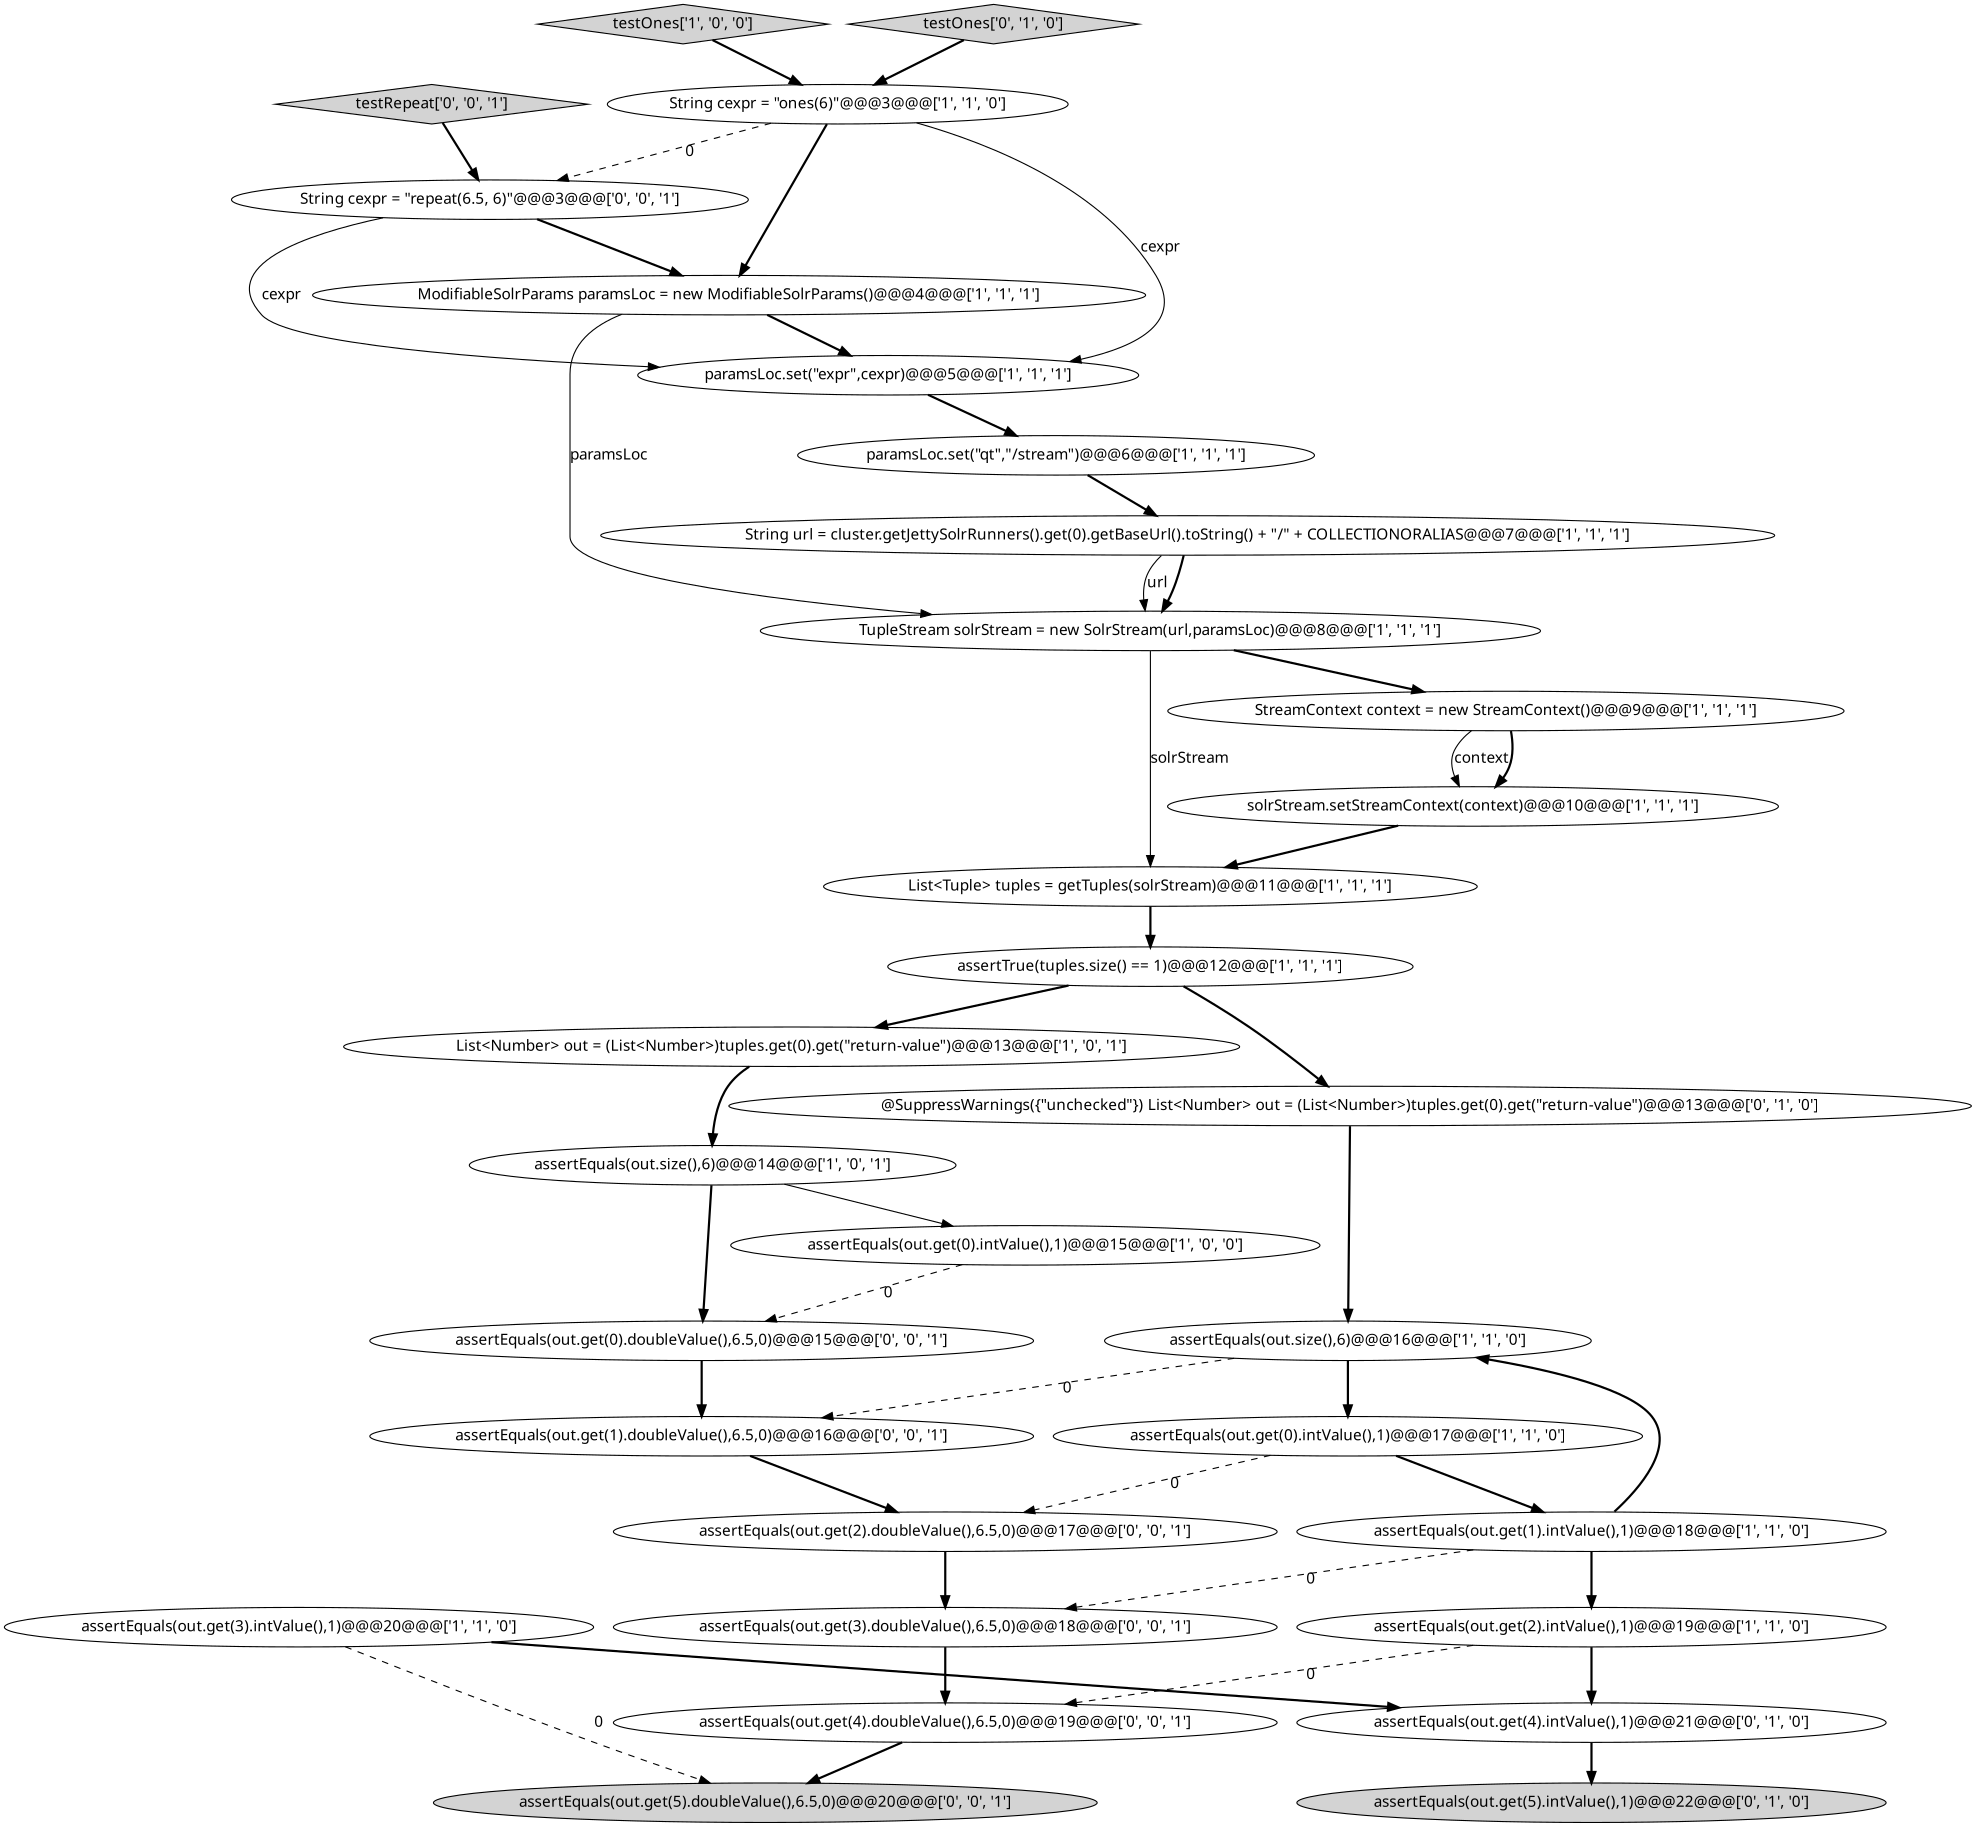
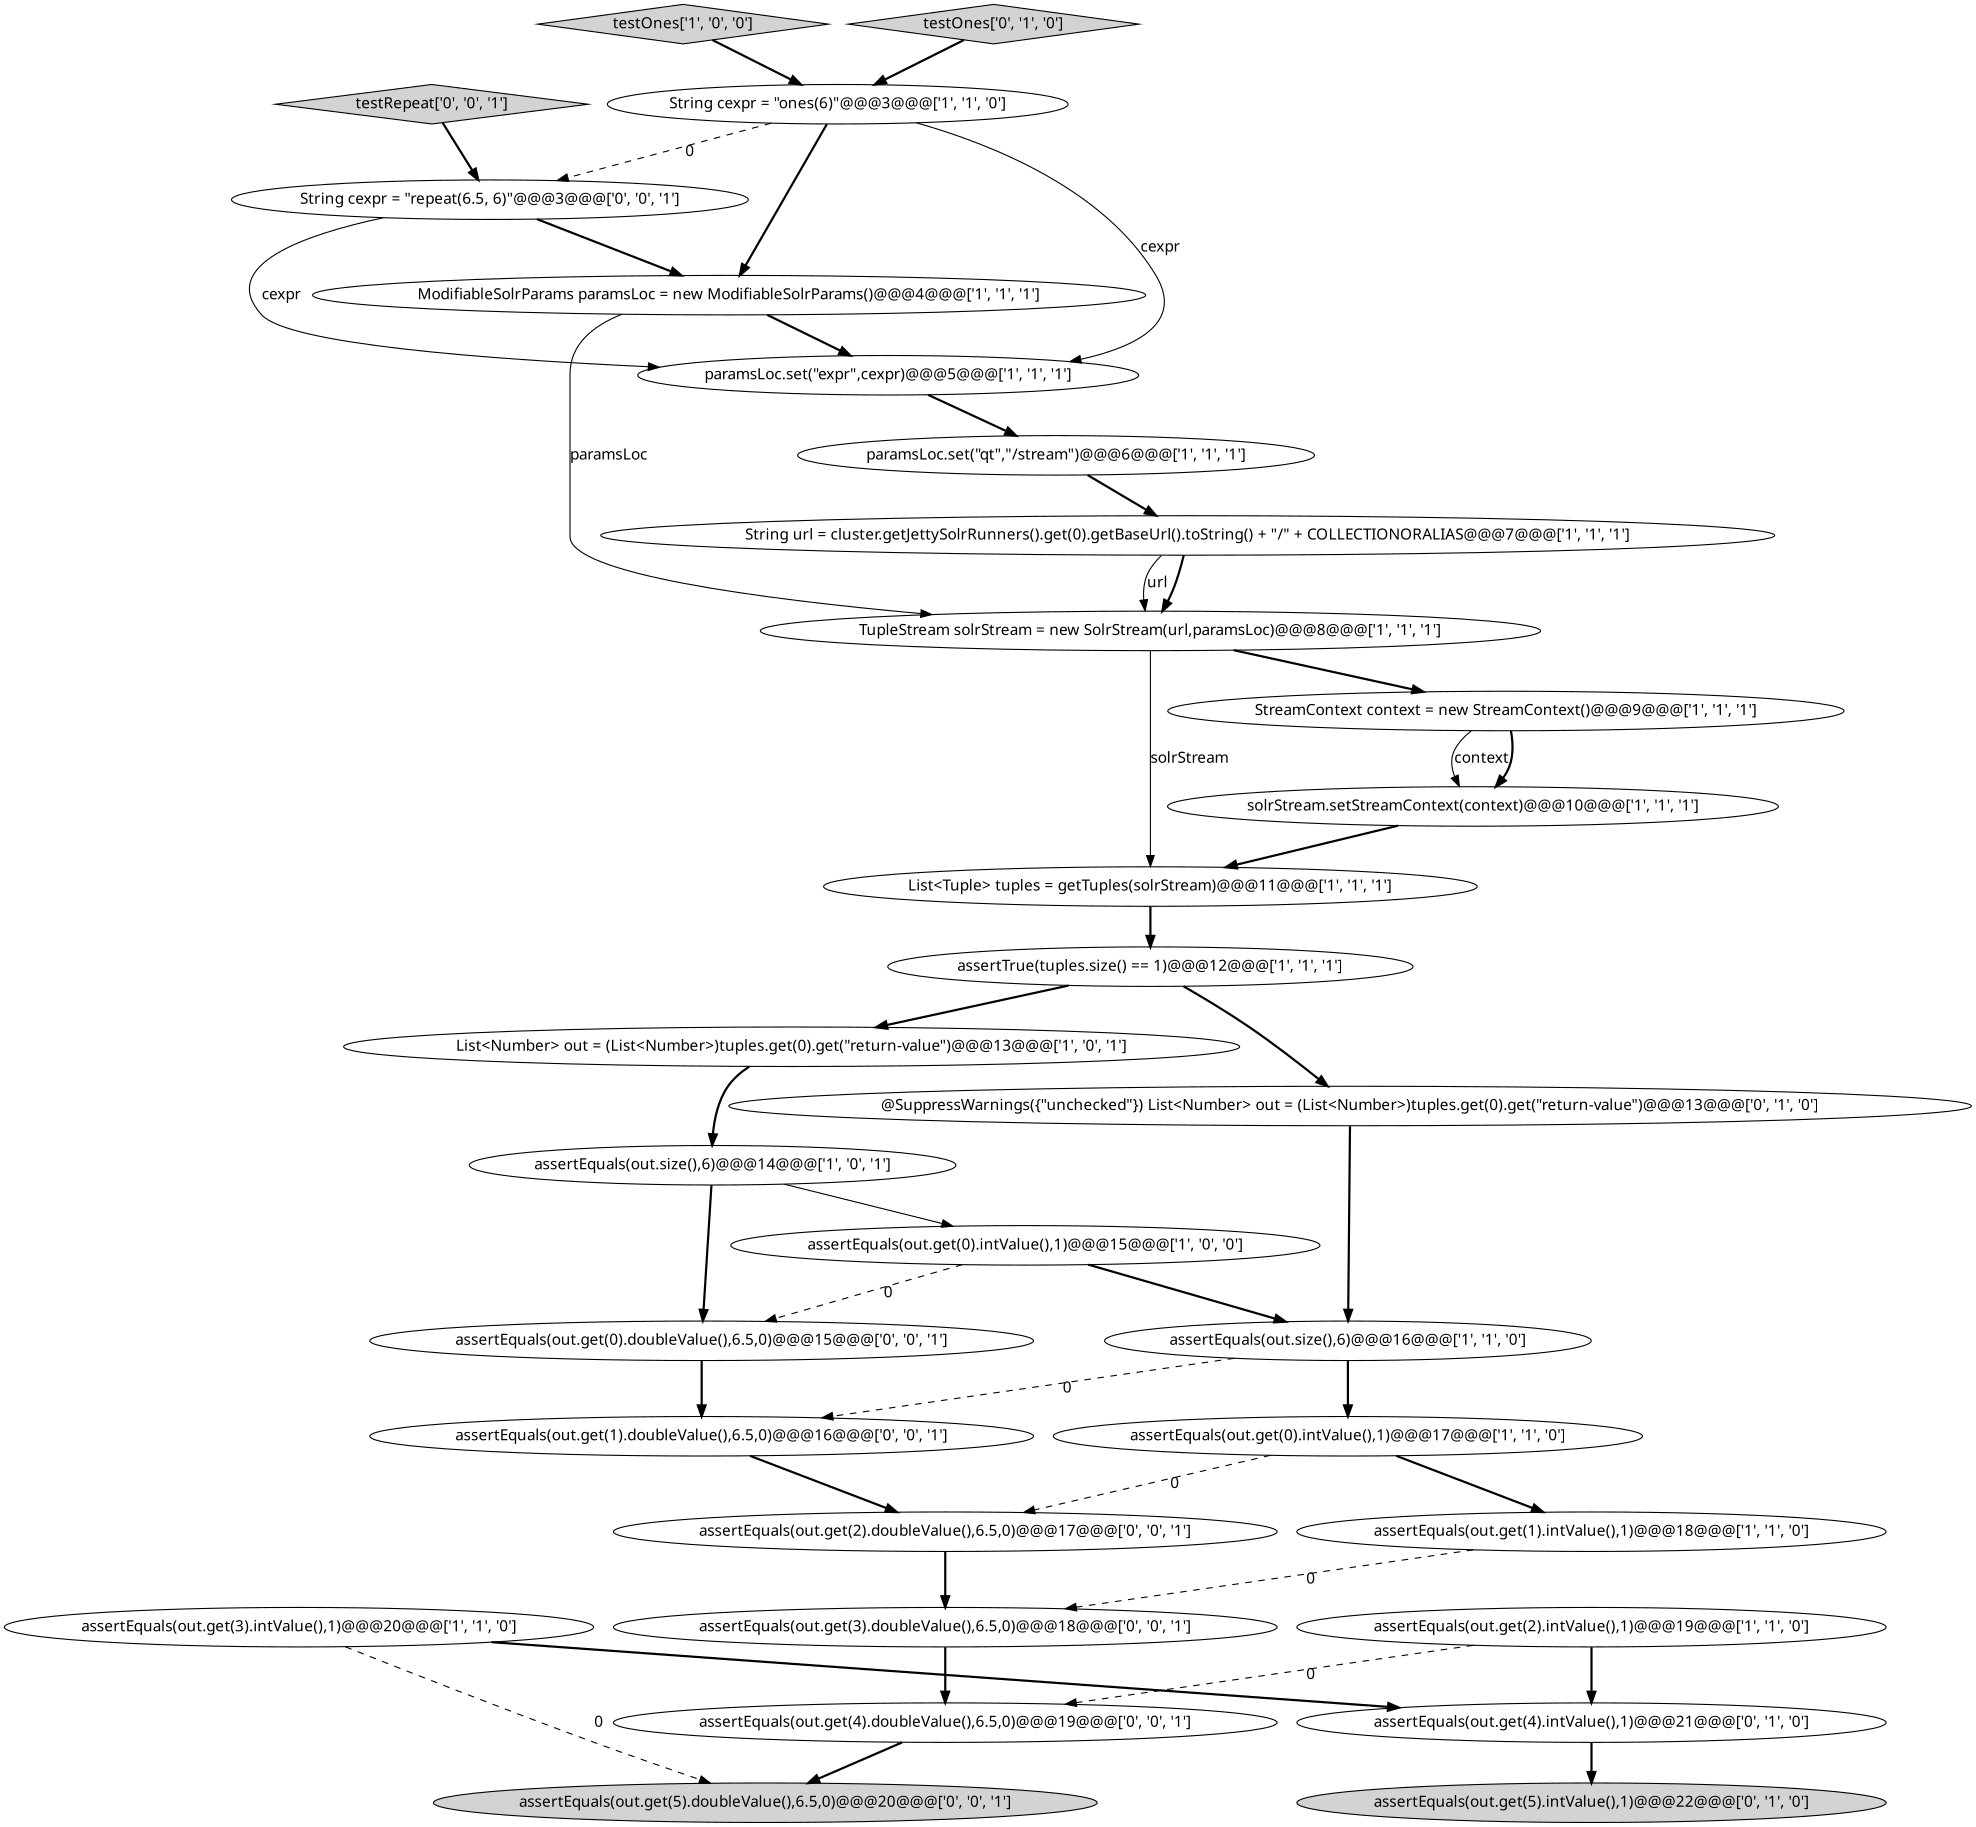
(1626, 1398) -> (1182, 1292)
(1592, 1574) -> none
